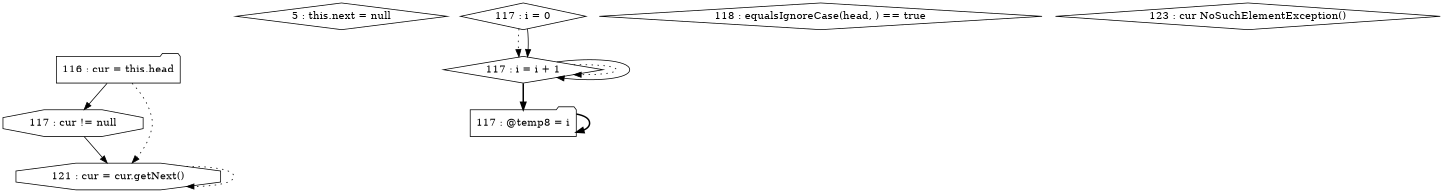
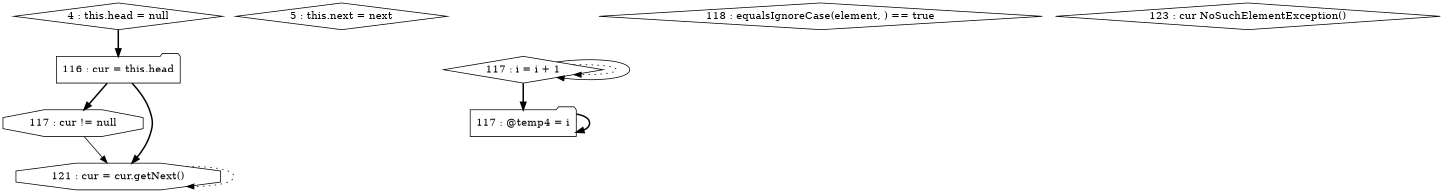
none -> (118, 16)
(342, 16) -> (342, 16)
(523, 16) -> none
(821, 16) -> (821, 16)
(98, 94) -> (98, 94)
(152, 119) -> (152, 119)
(523, 123) -> (523, 123)
